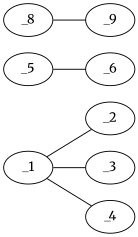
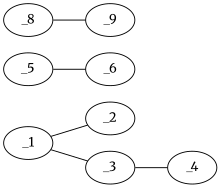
(69, 192) -> (151, 168)
